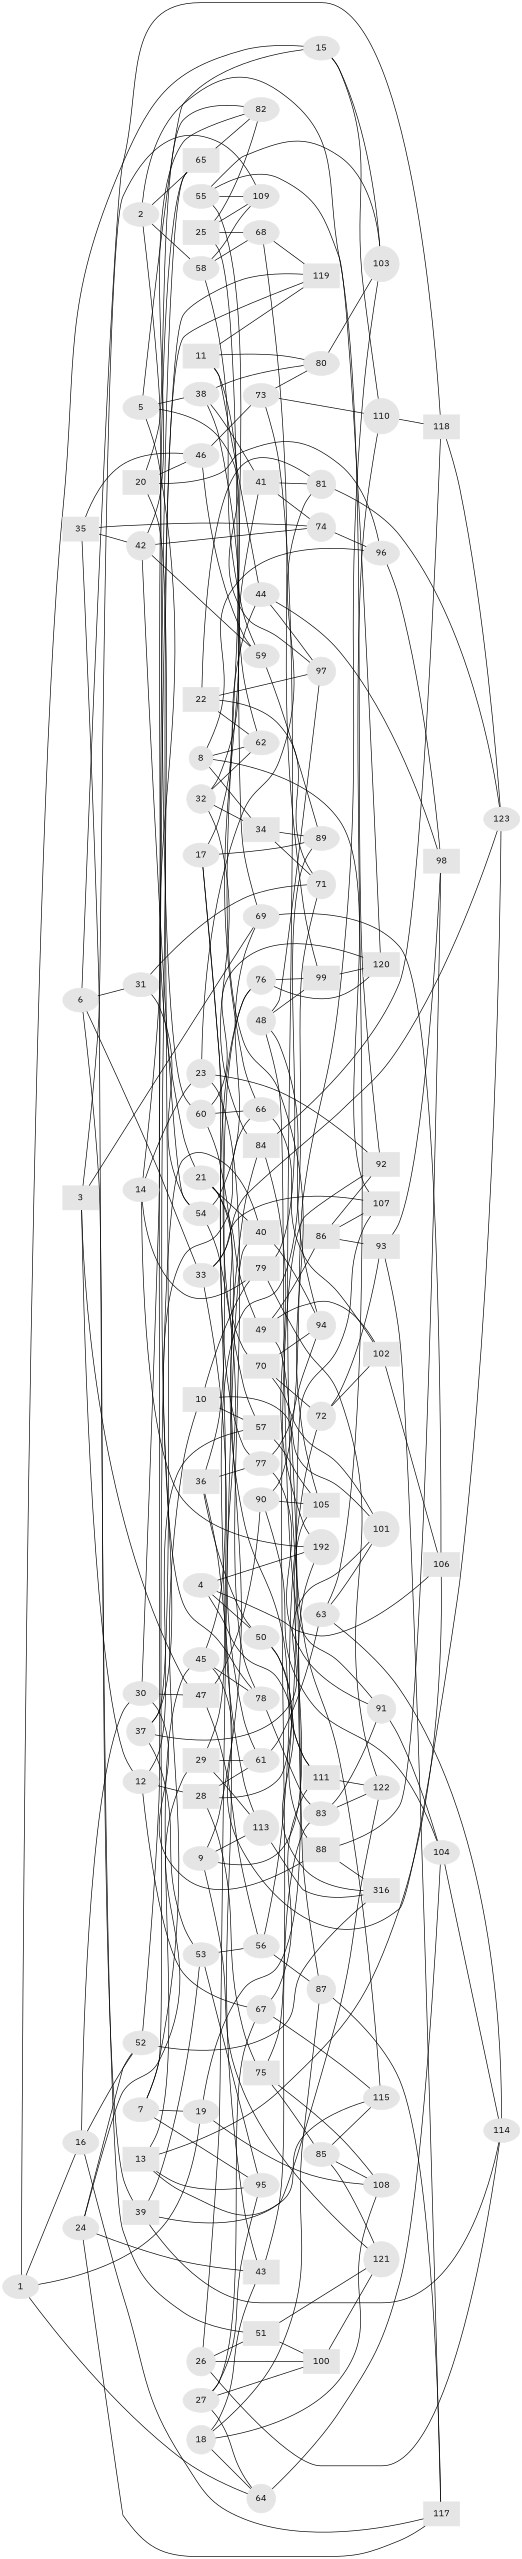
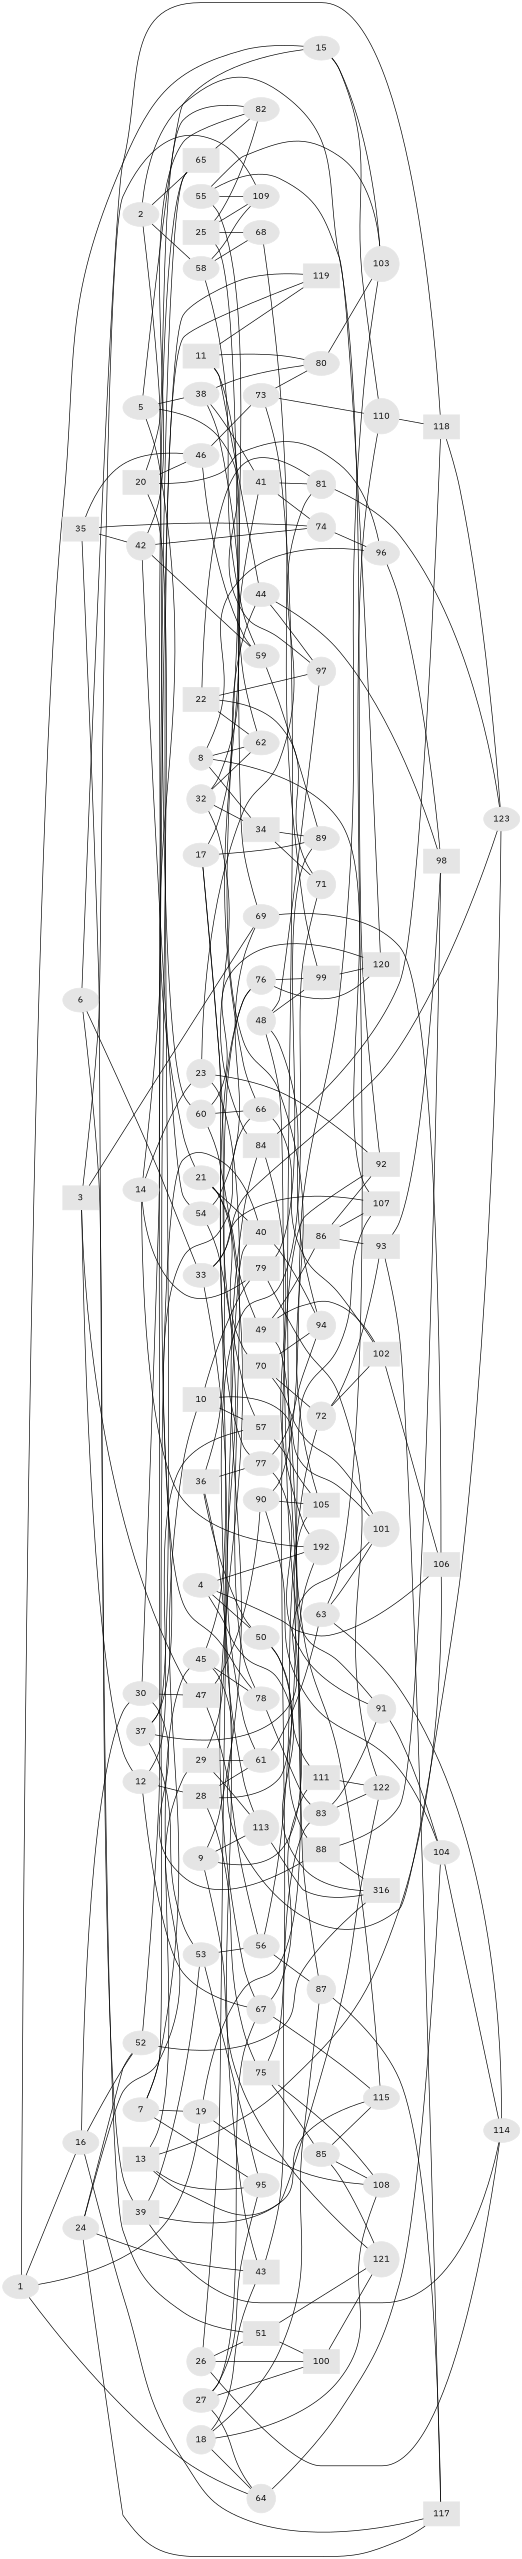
(289, 253) -> none
(141, 985) -> none
(243, 1515) -> (242, 1409)
